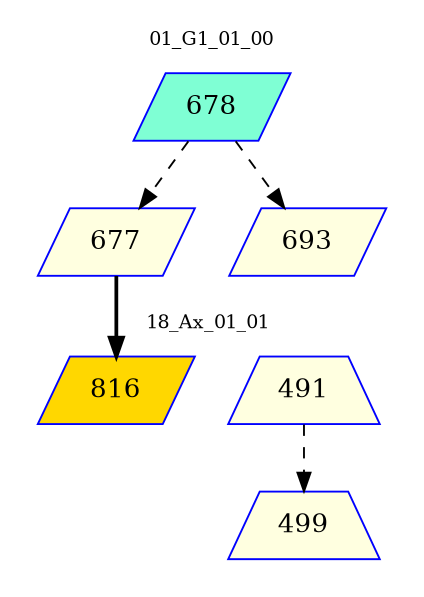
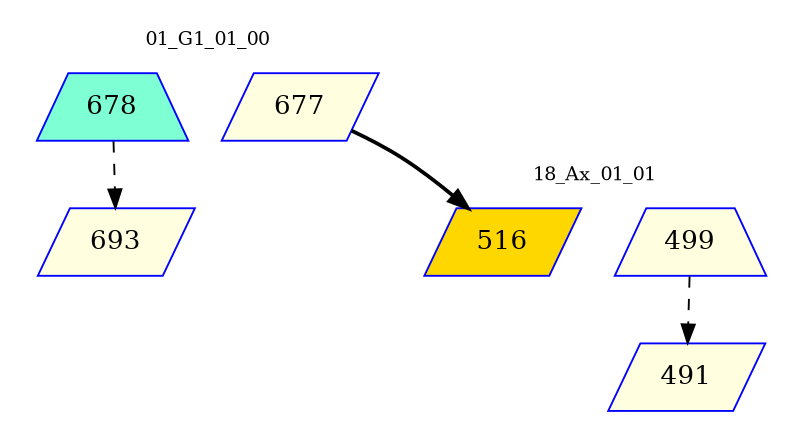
(212, 107) -> (113, 107)
(170, 167) -> none
(116, 390) -> (503, 242)
(304, 390) -> (687, 377)
(304, 449) -> (689, 300)
